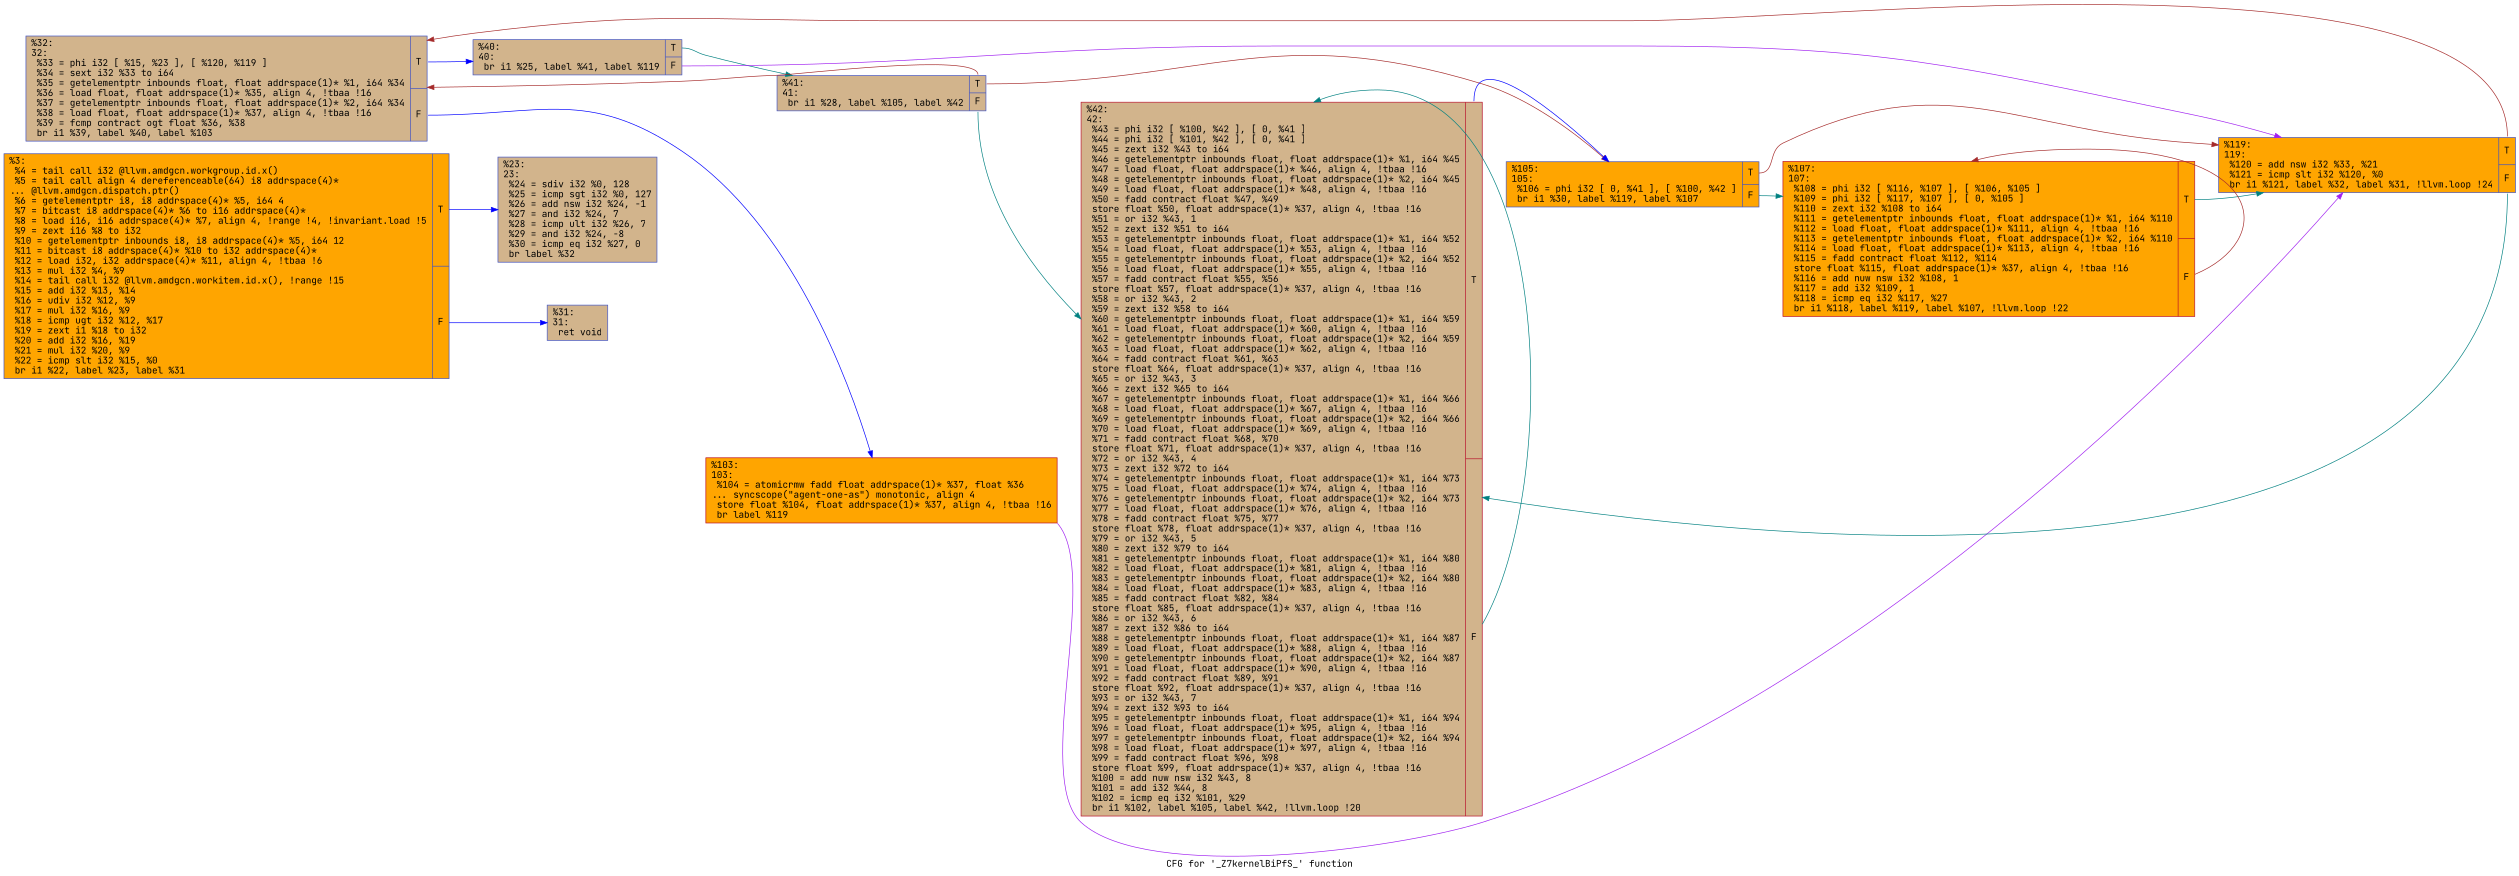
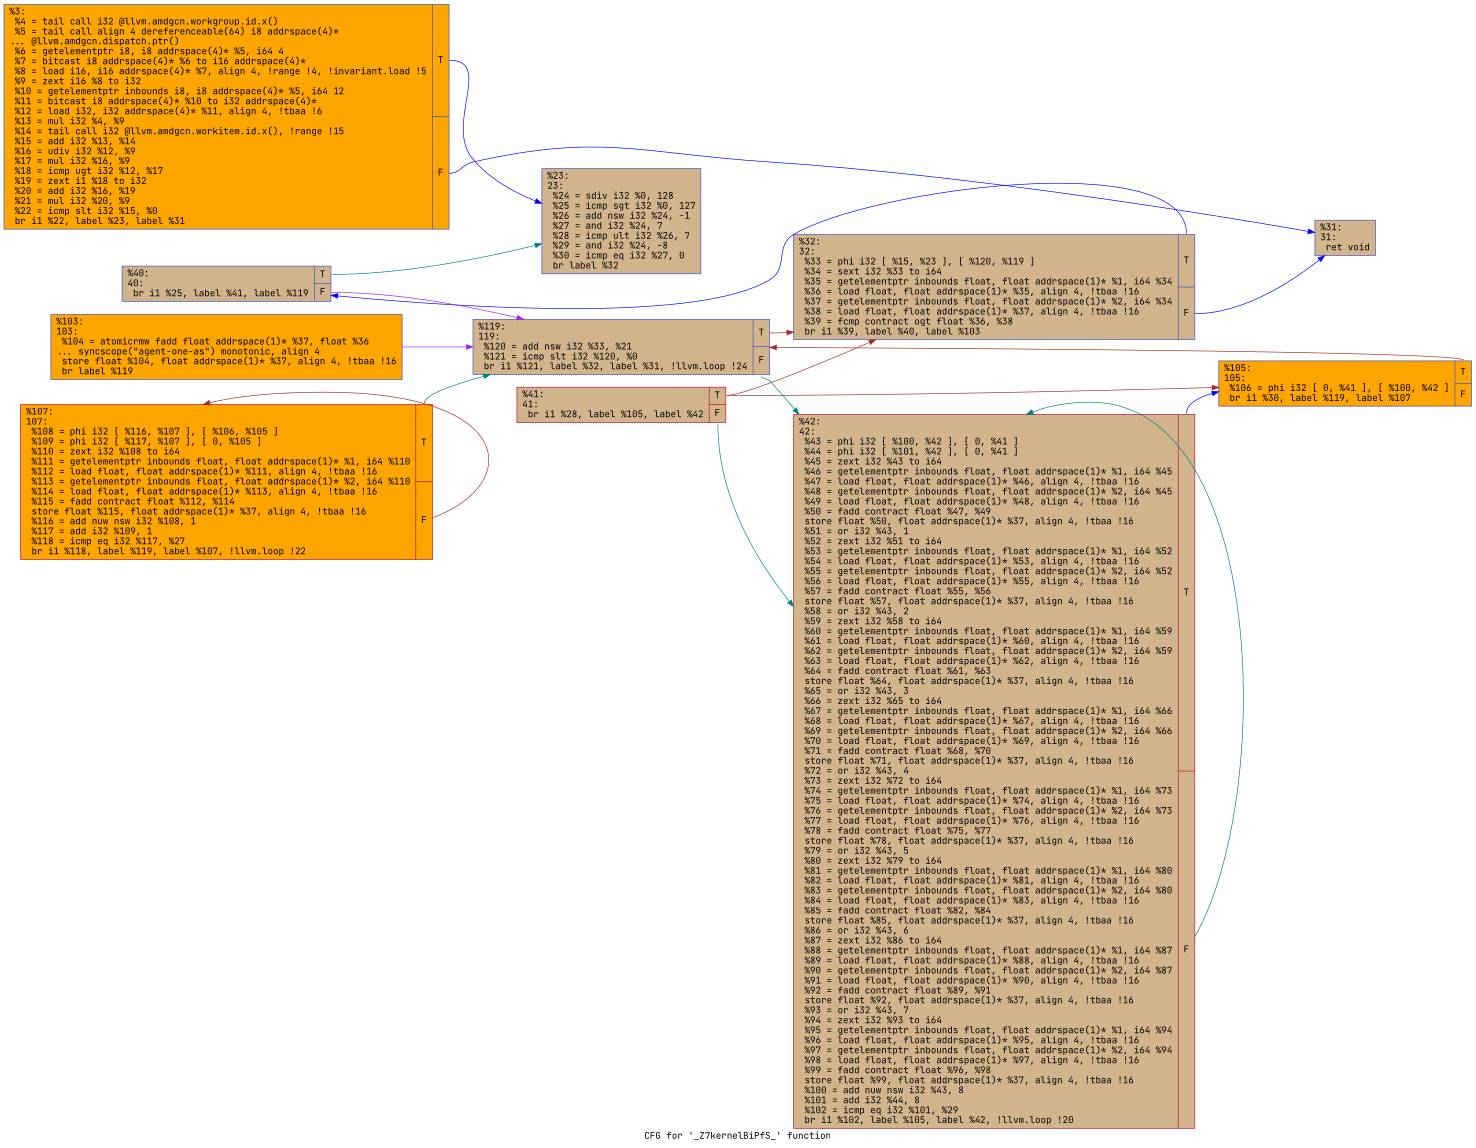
(728, 61) -> (434, 266)
(881, 93) -> (621, 405)
(2367, 165) -> (621, 347)
(720, 182) -> (1261, 297)
(1767, 196) -> none
(881, 490) -> (227, 347)
